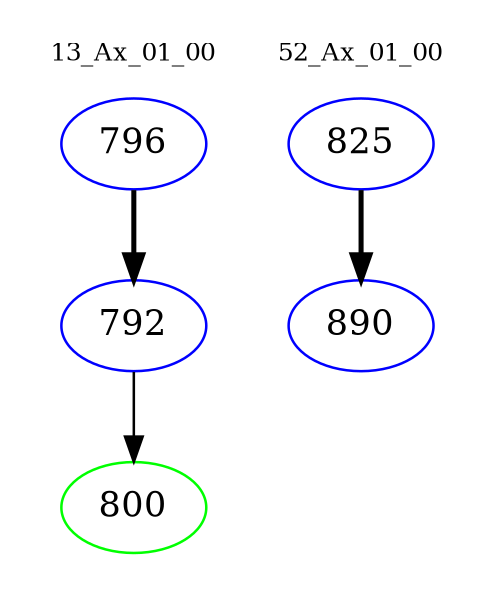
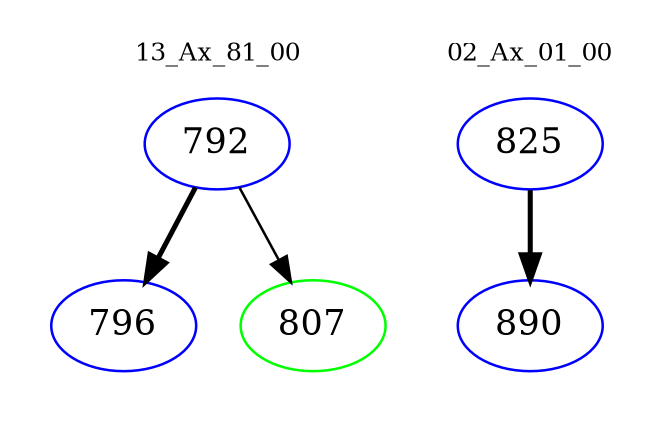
(134, 54) -> (218, 54)
(361, 54) -> (530, 54)
(134, 222) -> (177, 223)
(134, 508) -> (313, 326)
